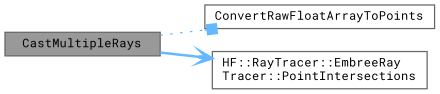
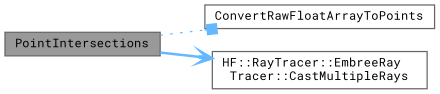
(83, 44) -> (83, 44)
(320, 70) -> (320, 70)
